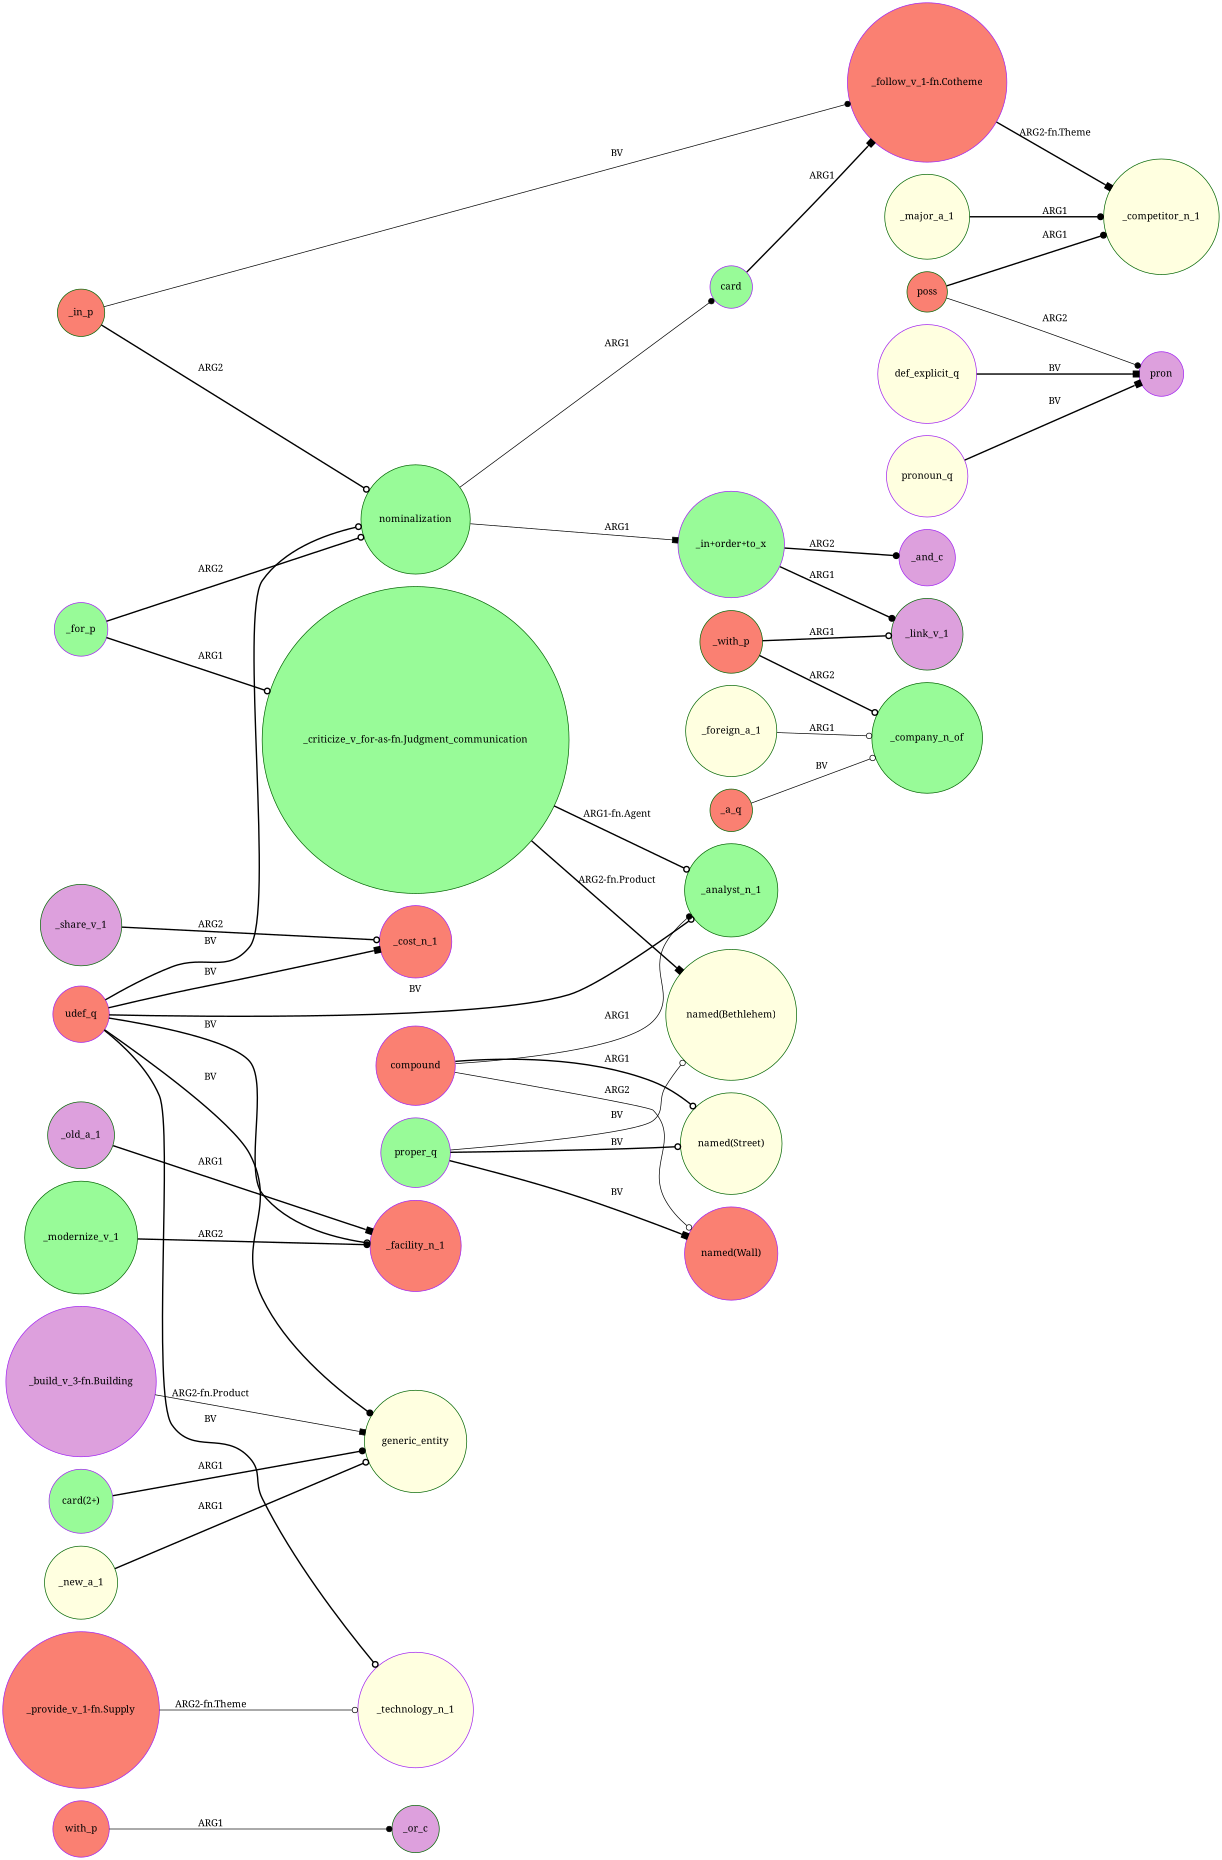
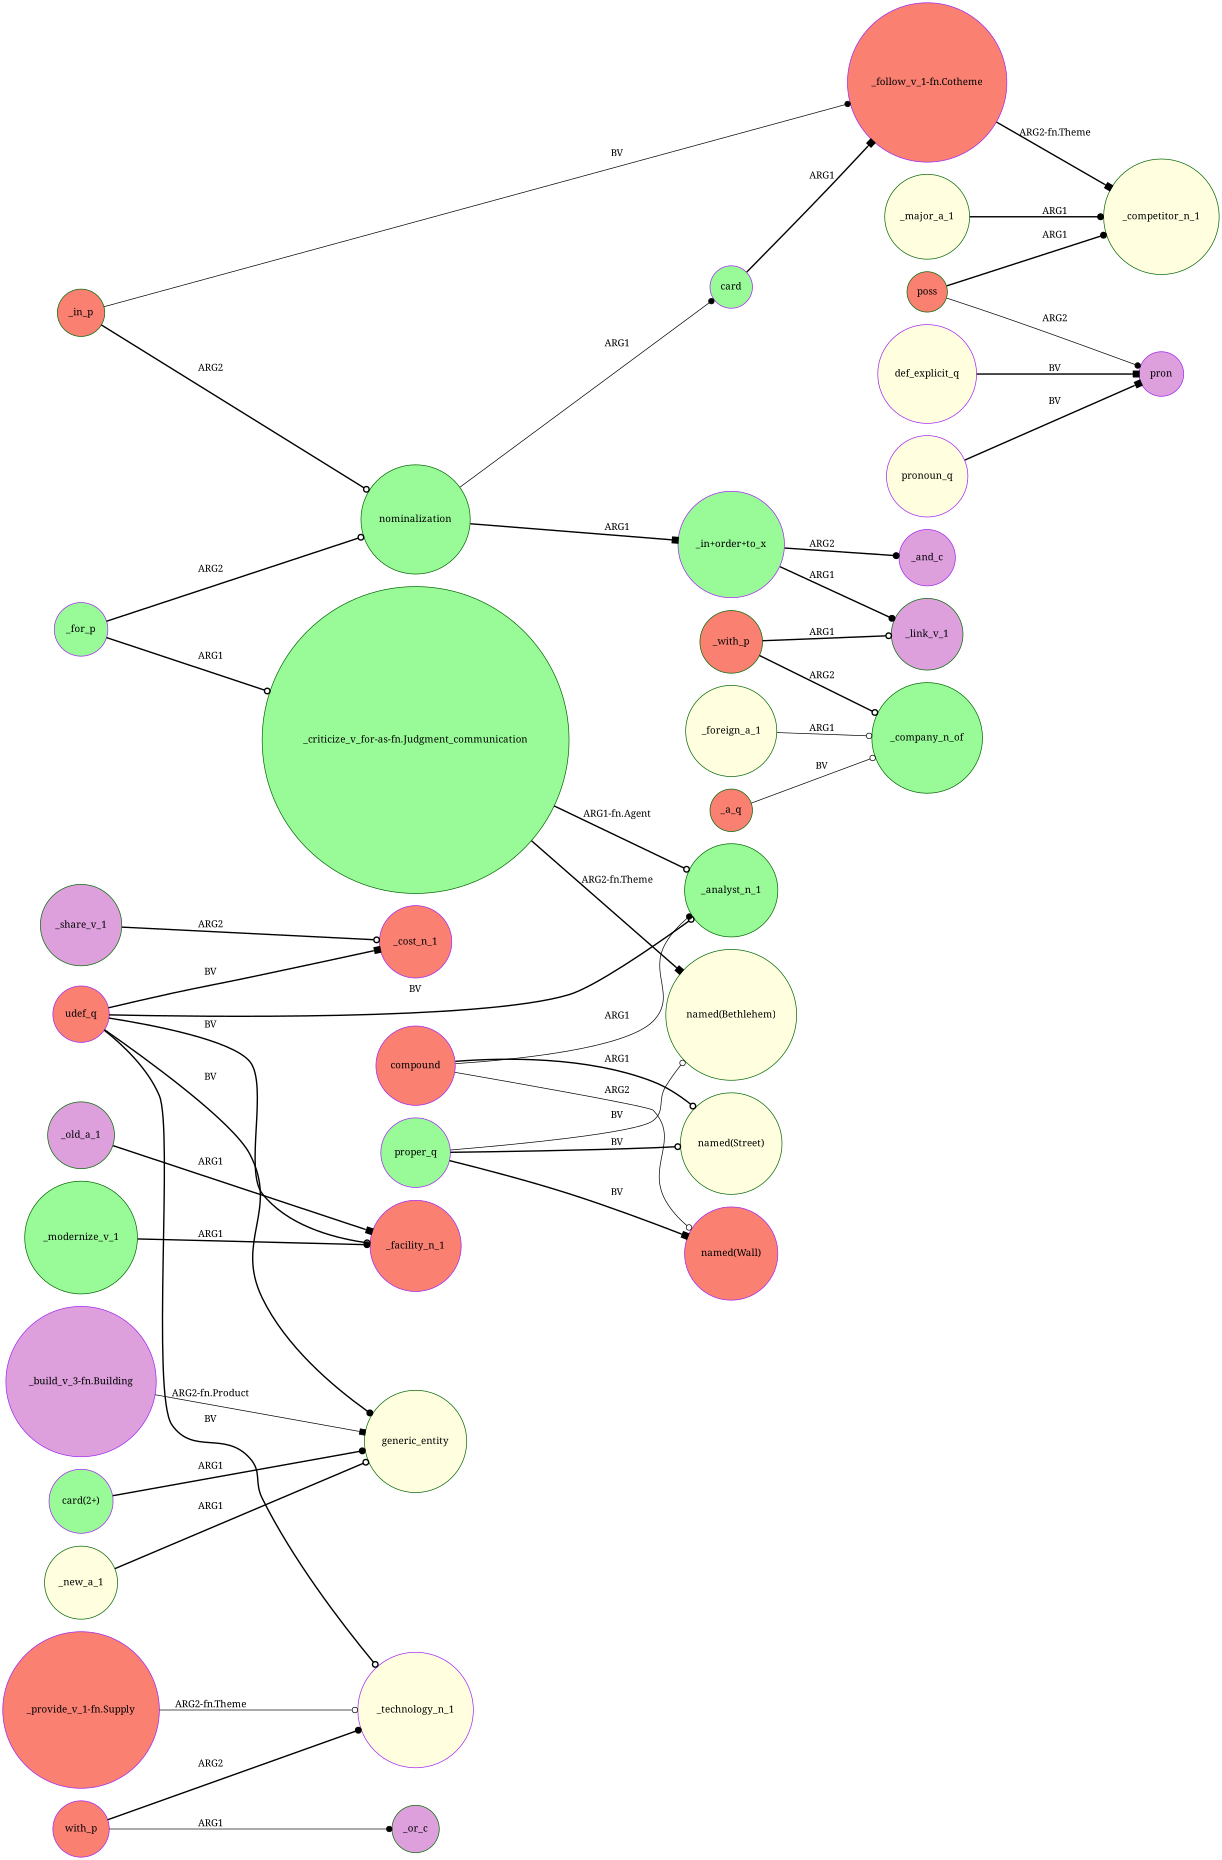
(571, 532) -> (571, 532)
(258, 788) -> none
(617, 880) -> (617, 880)
(211, 1234) -> (211, 1234)
none -> (232, 1775)
